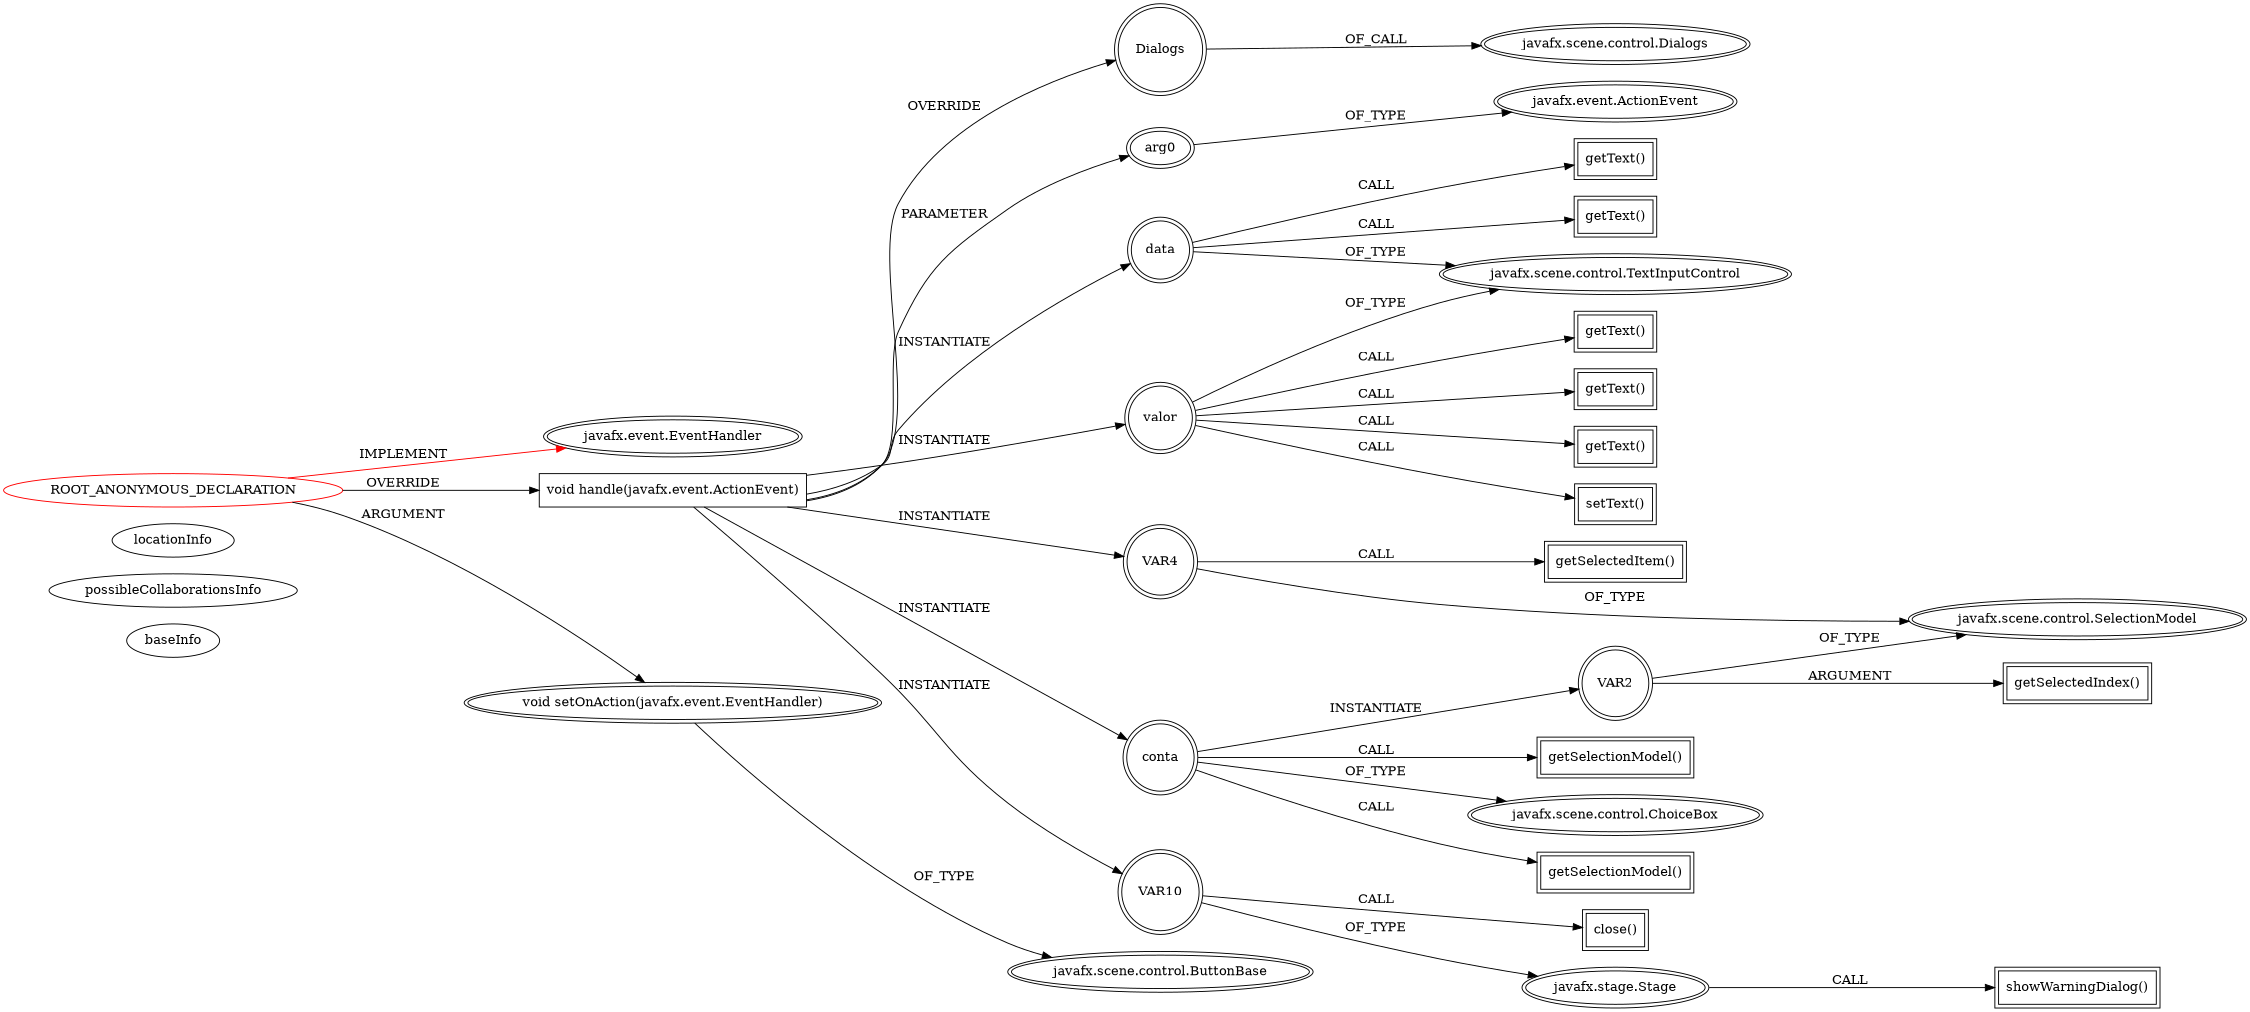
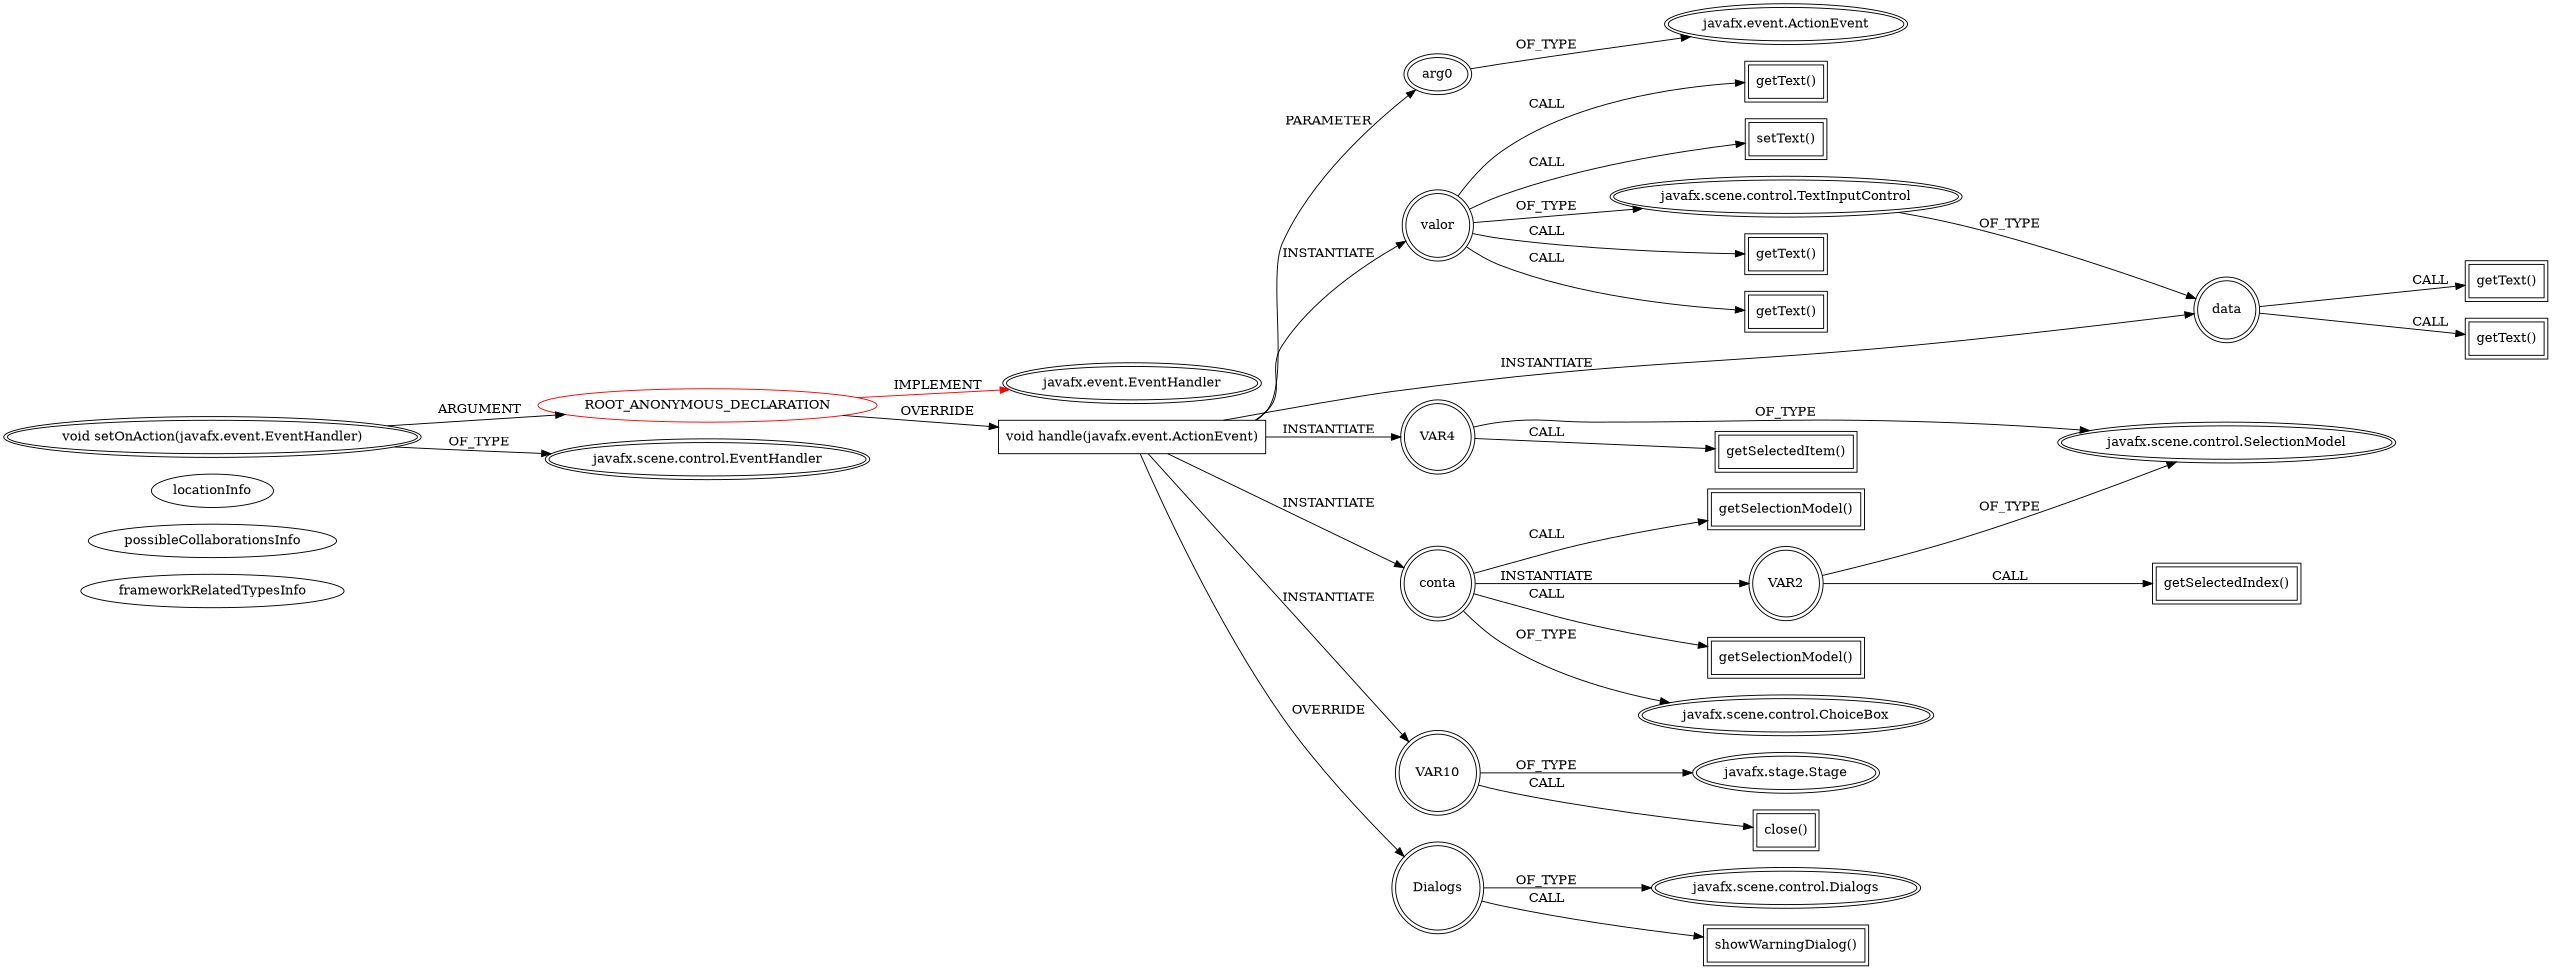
(1376, 40) -> (1547, 881)
(1319, 258) -> (2044, 248)
(472, 574) -> (472, 420)
none -> (212, 591)
(173, 641) -> none
(1850, 676) -> (2010, 577)
(1160, 972) -> (708, 459)
(1847, 988) -> (1588, 921)
